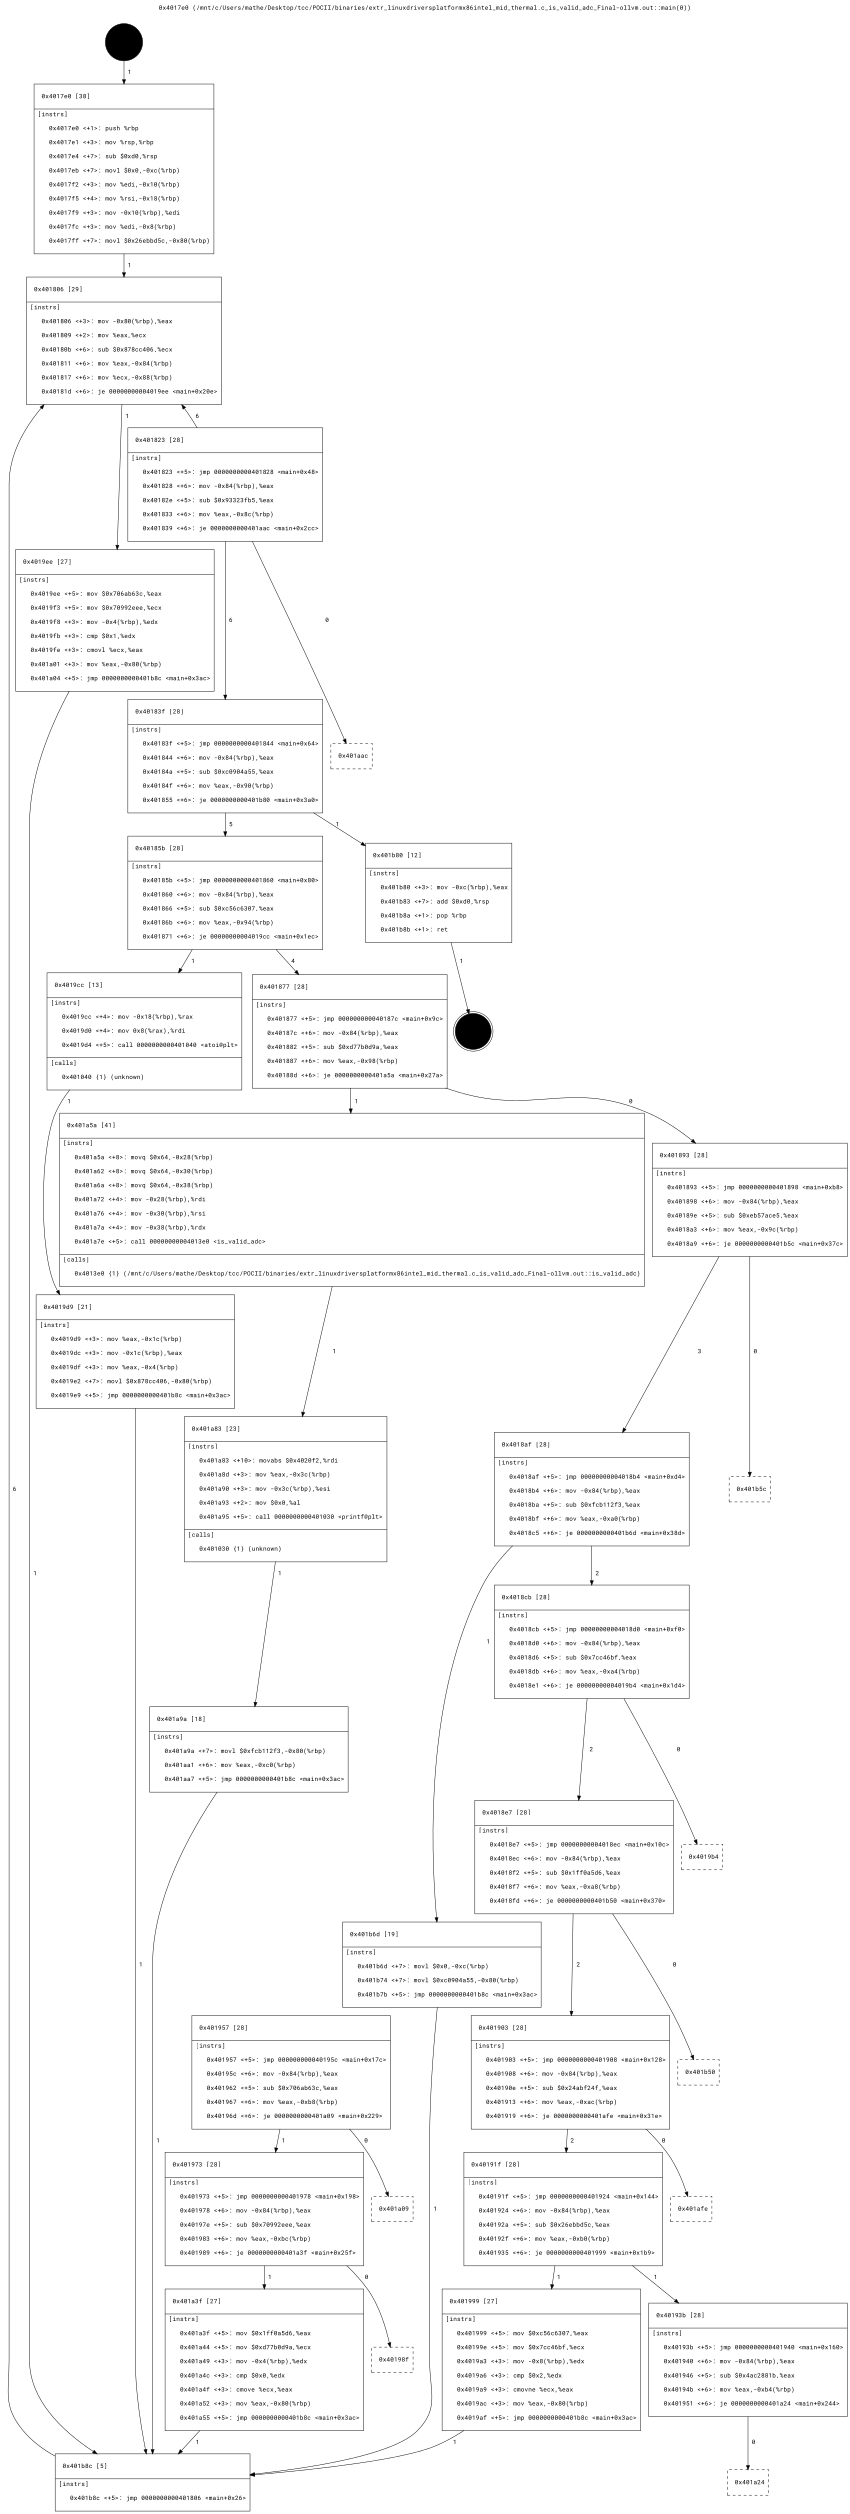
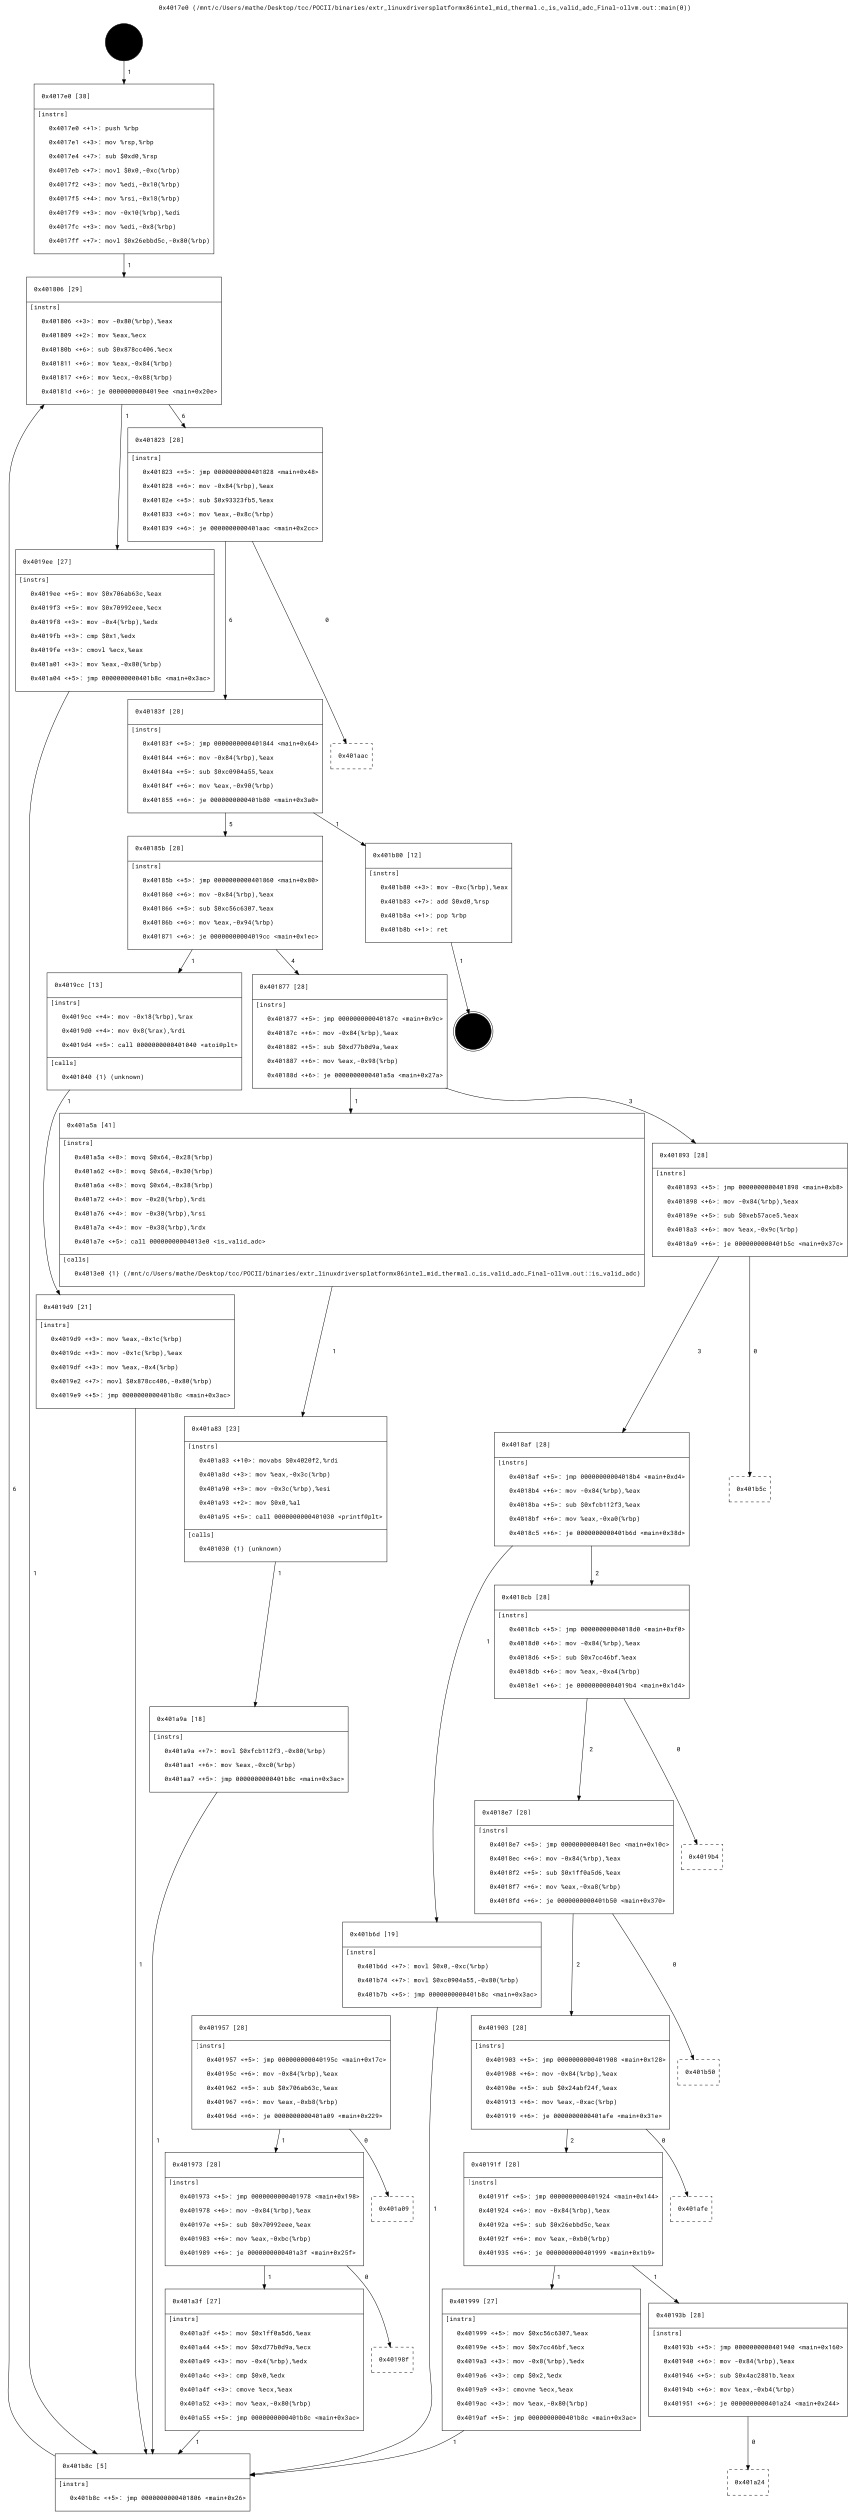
(191, 418) -> (176, 414)
(629, 1102) -> (629, 1102)
